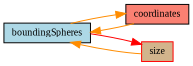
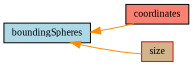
(93, 19) -> none
(111, 37) -> none
